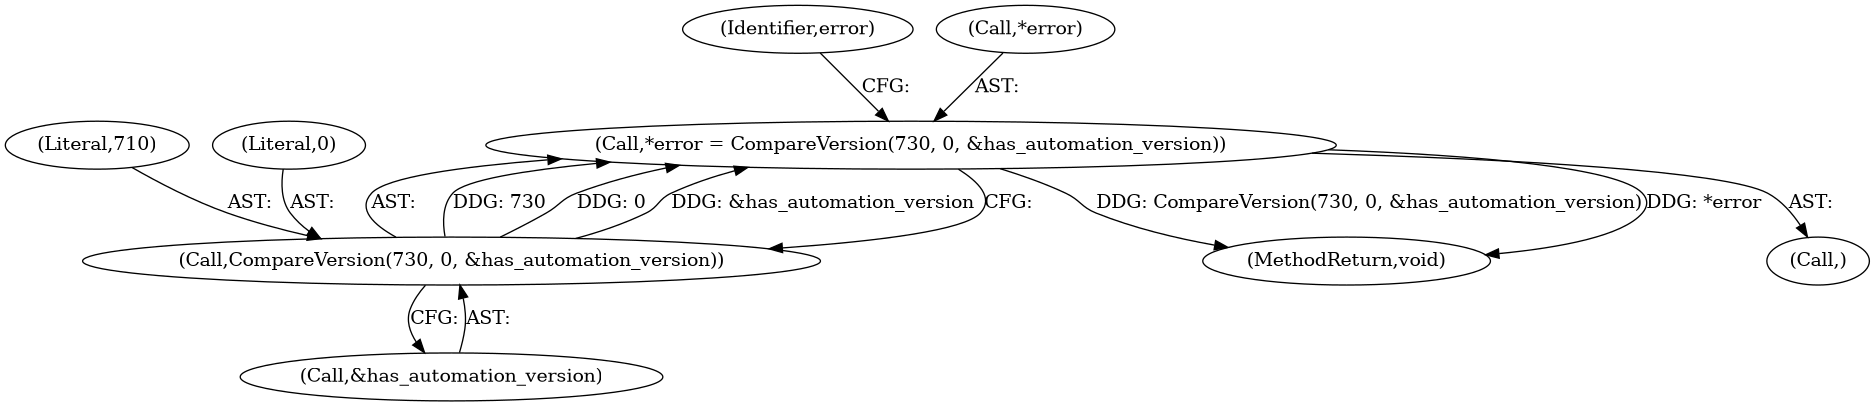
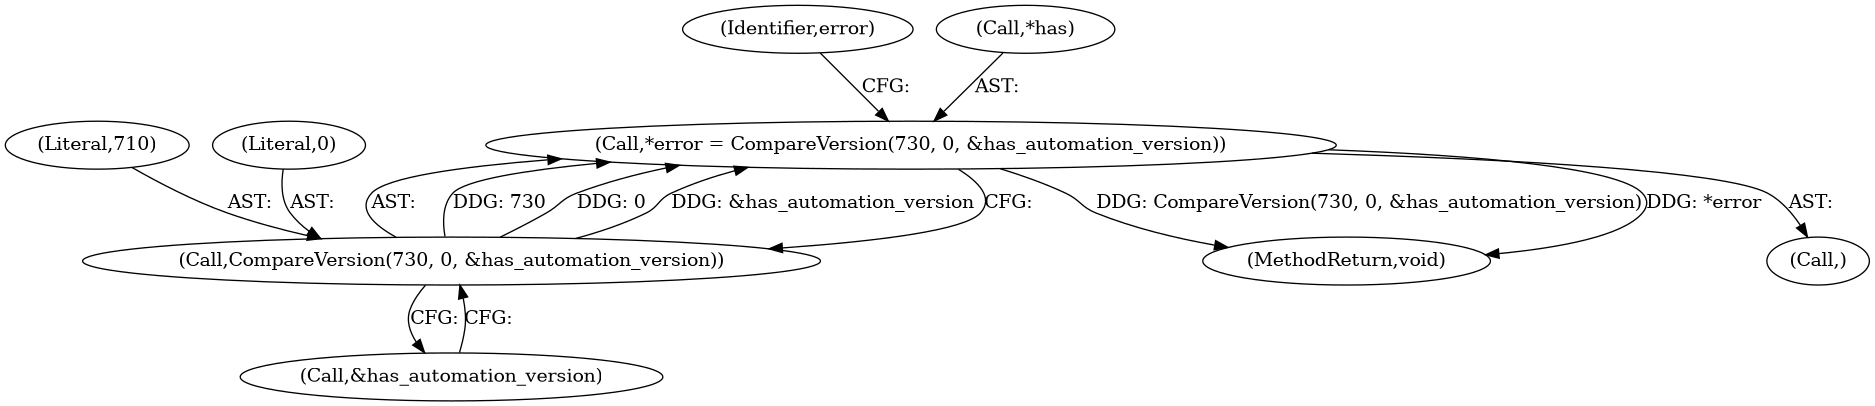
(1026, 29) -> (1026, 29)
(491, 319) -> (491, 319)
